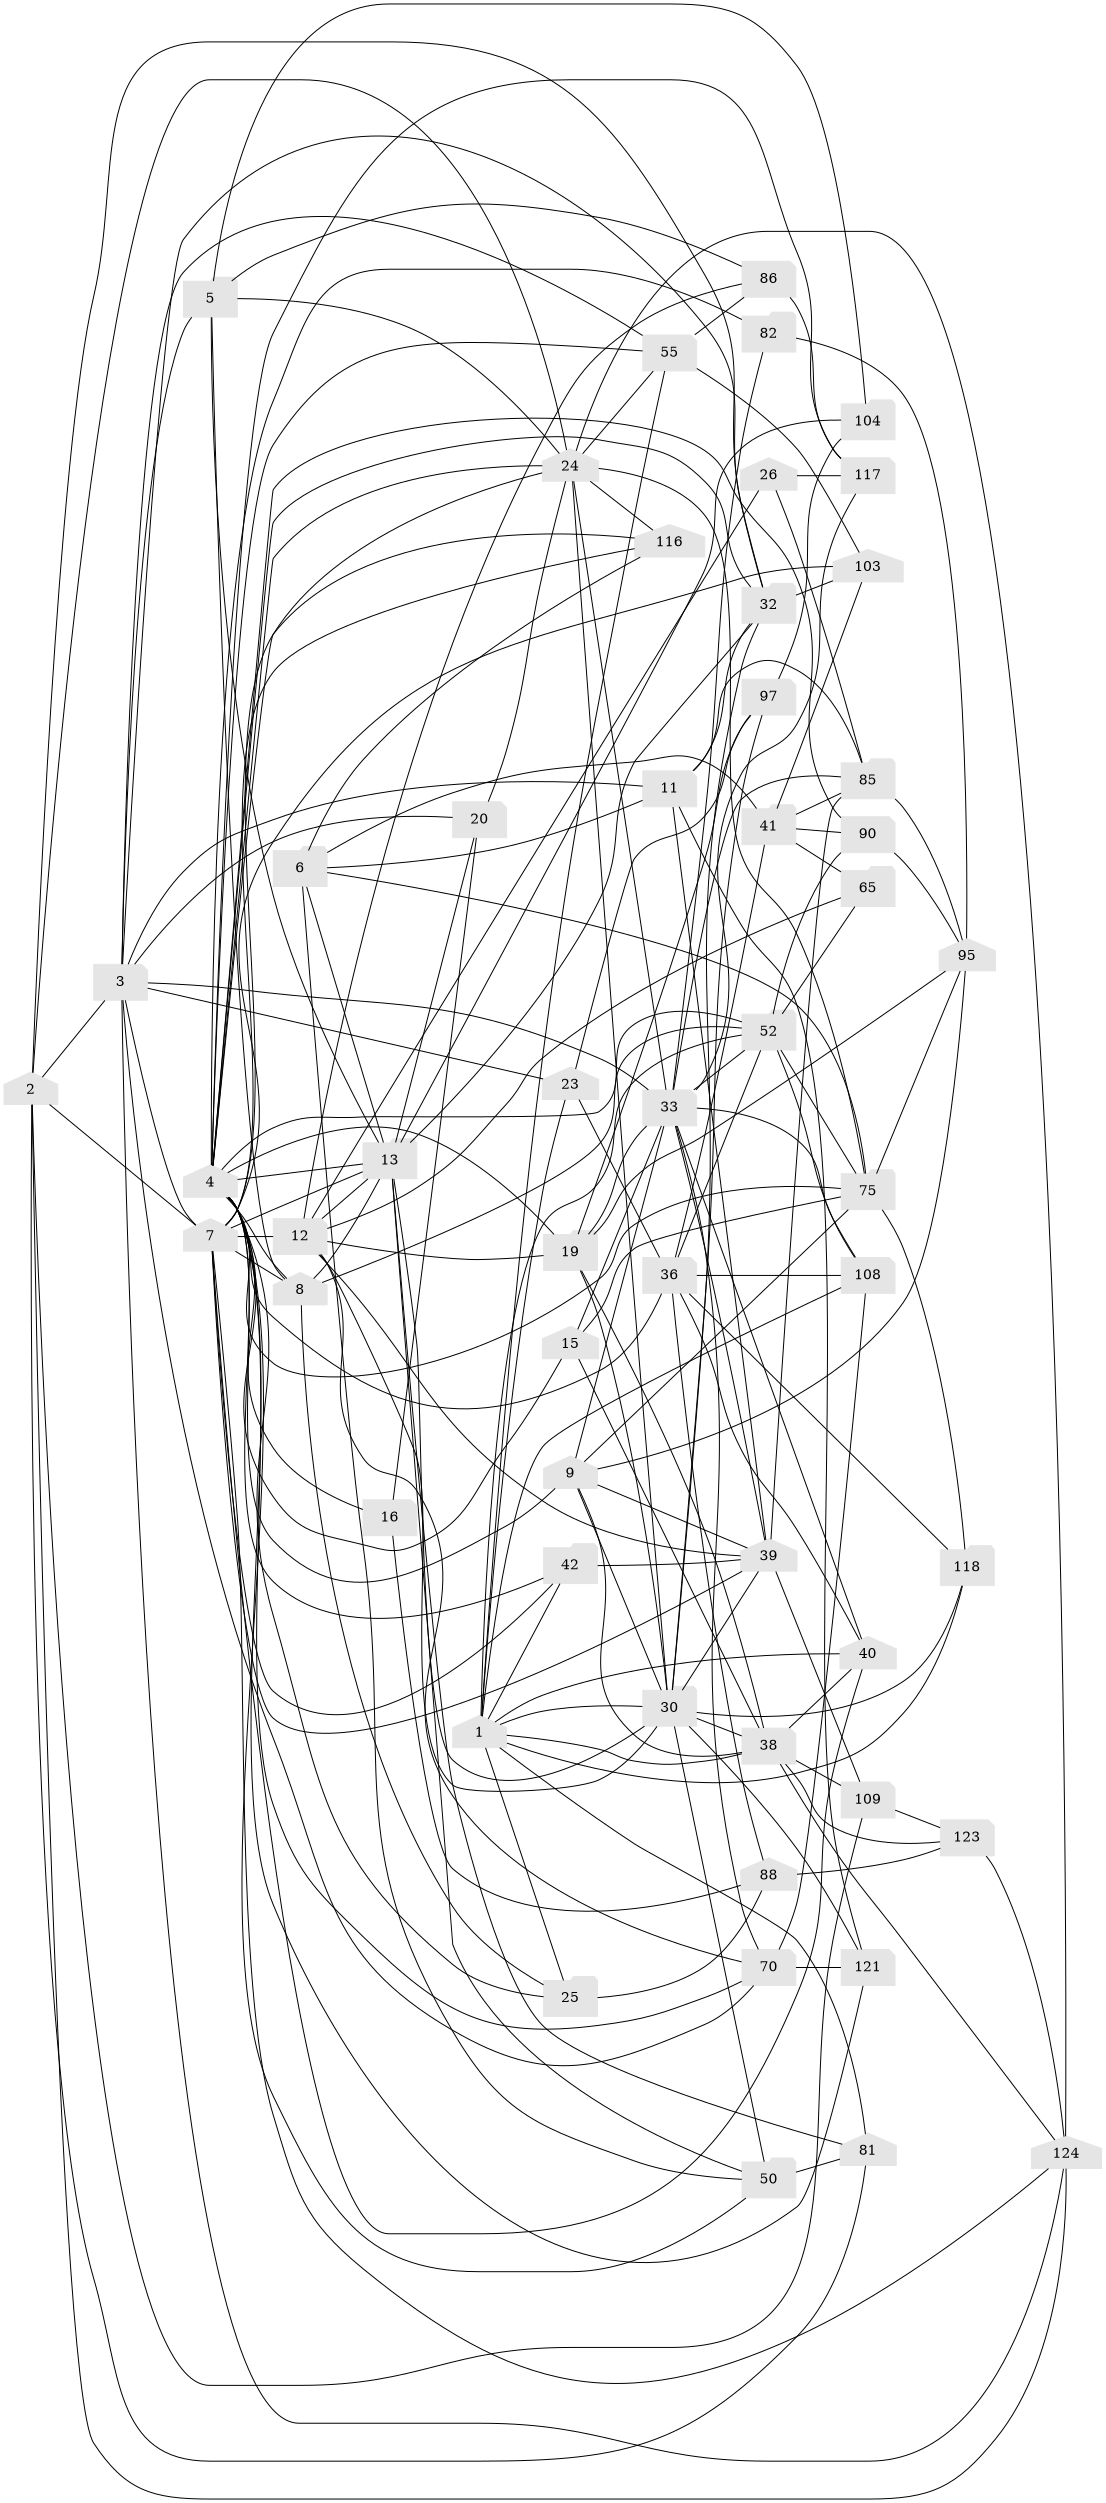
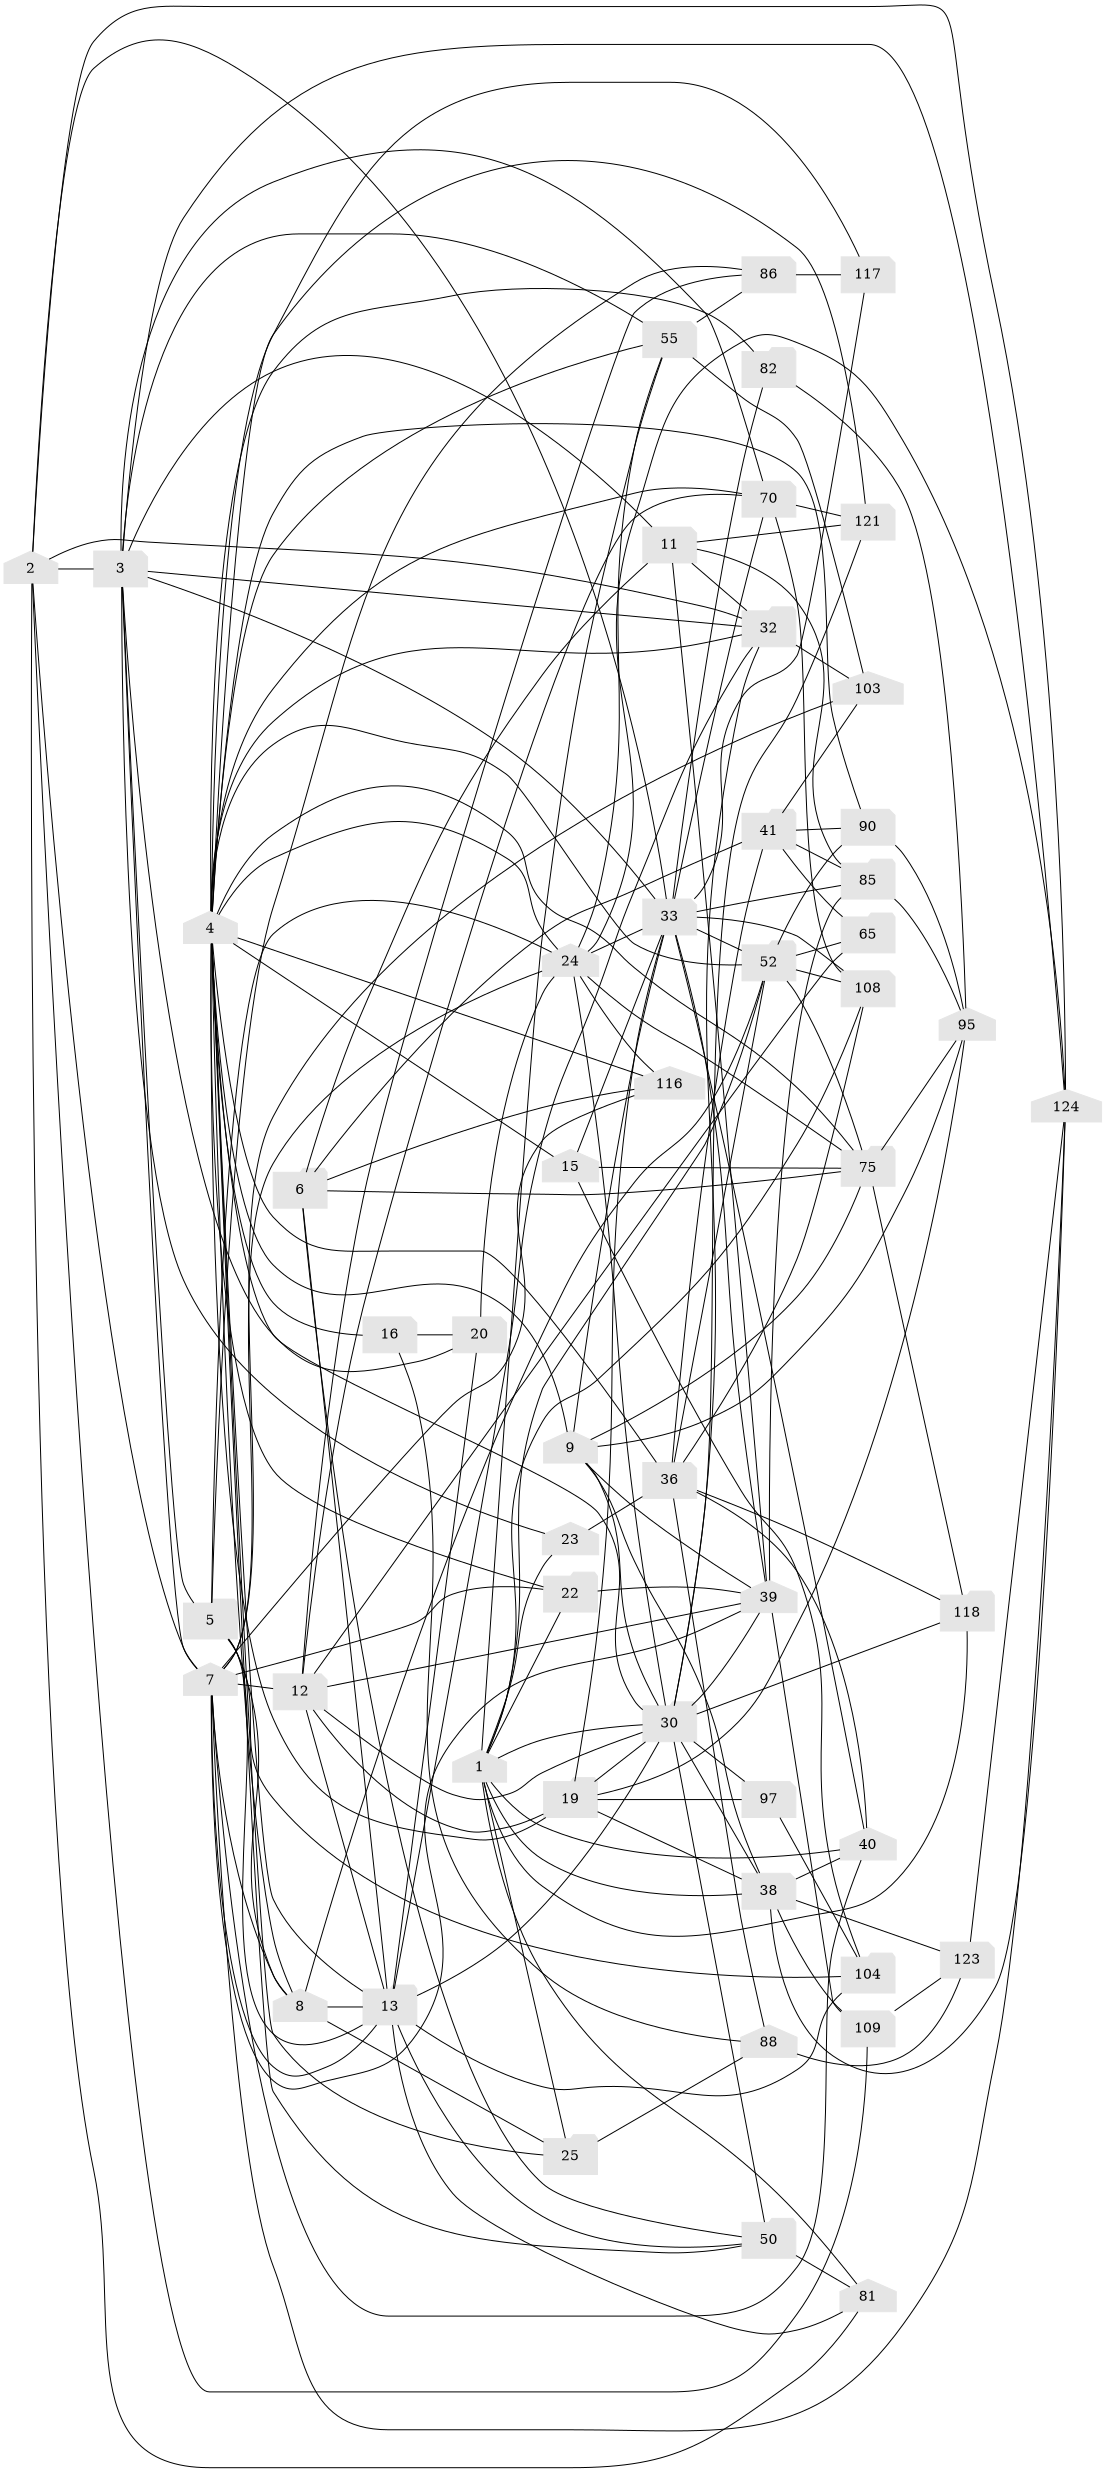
(126, 278) -> (358, 169)
(769, 476) -> none
(627, 879) -> none
none -> (372, 1393)
(664, 1534) -> (785, 1547)
(571, 1566) -> (571, 1594)
